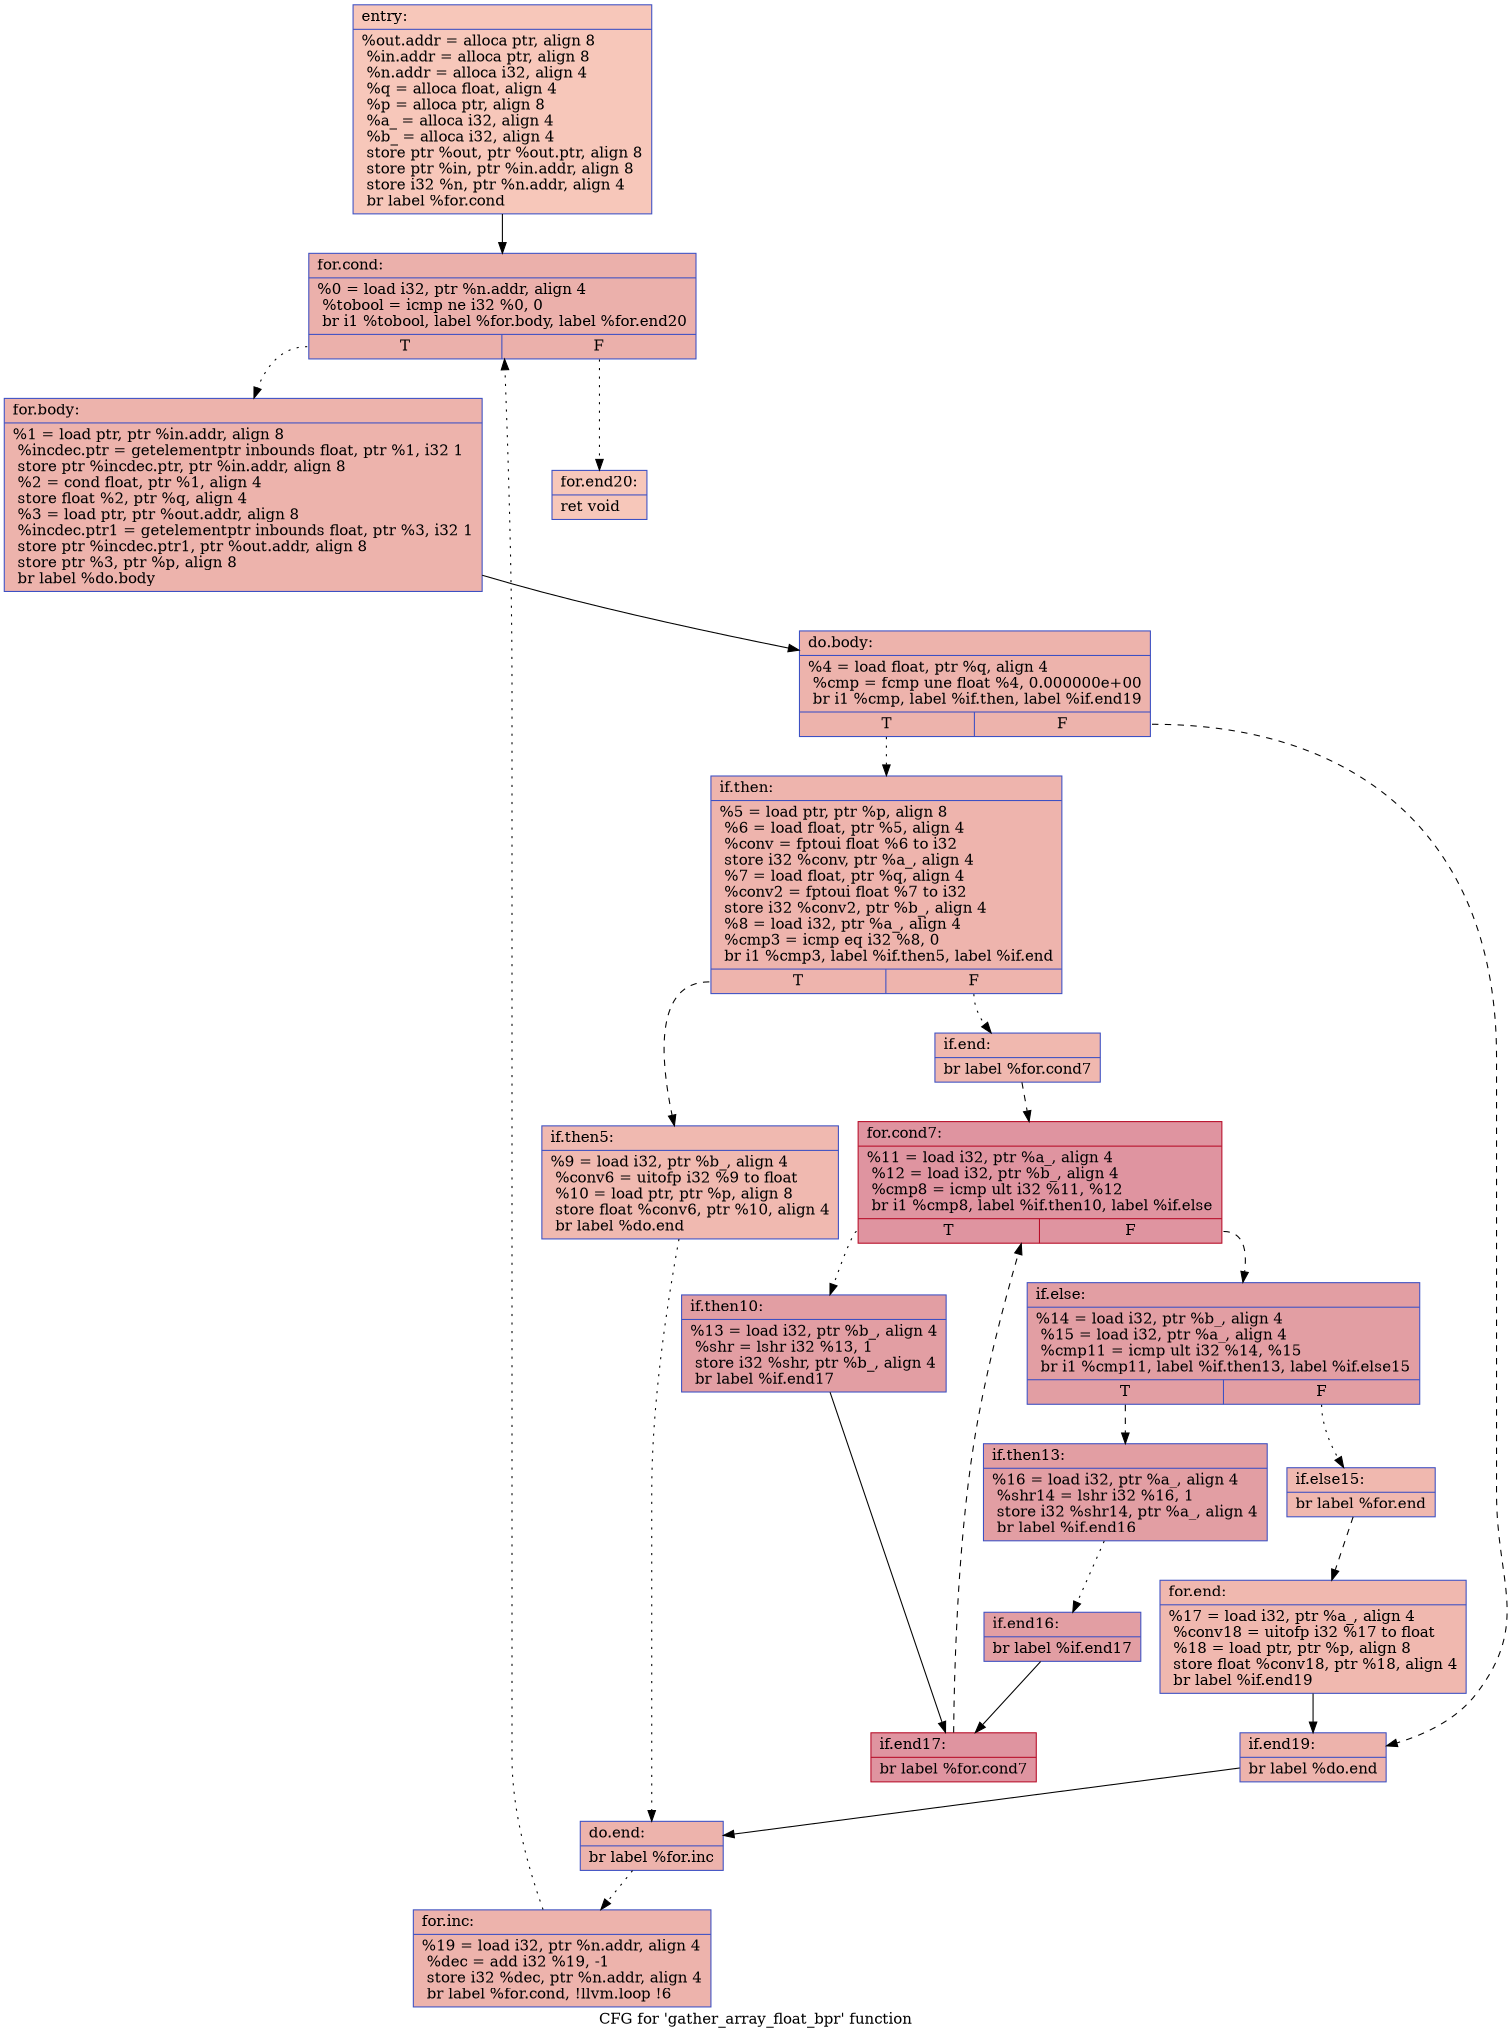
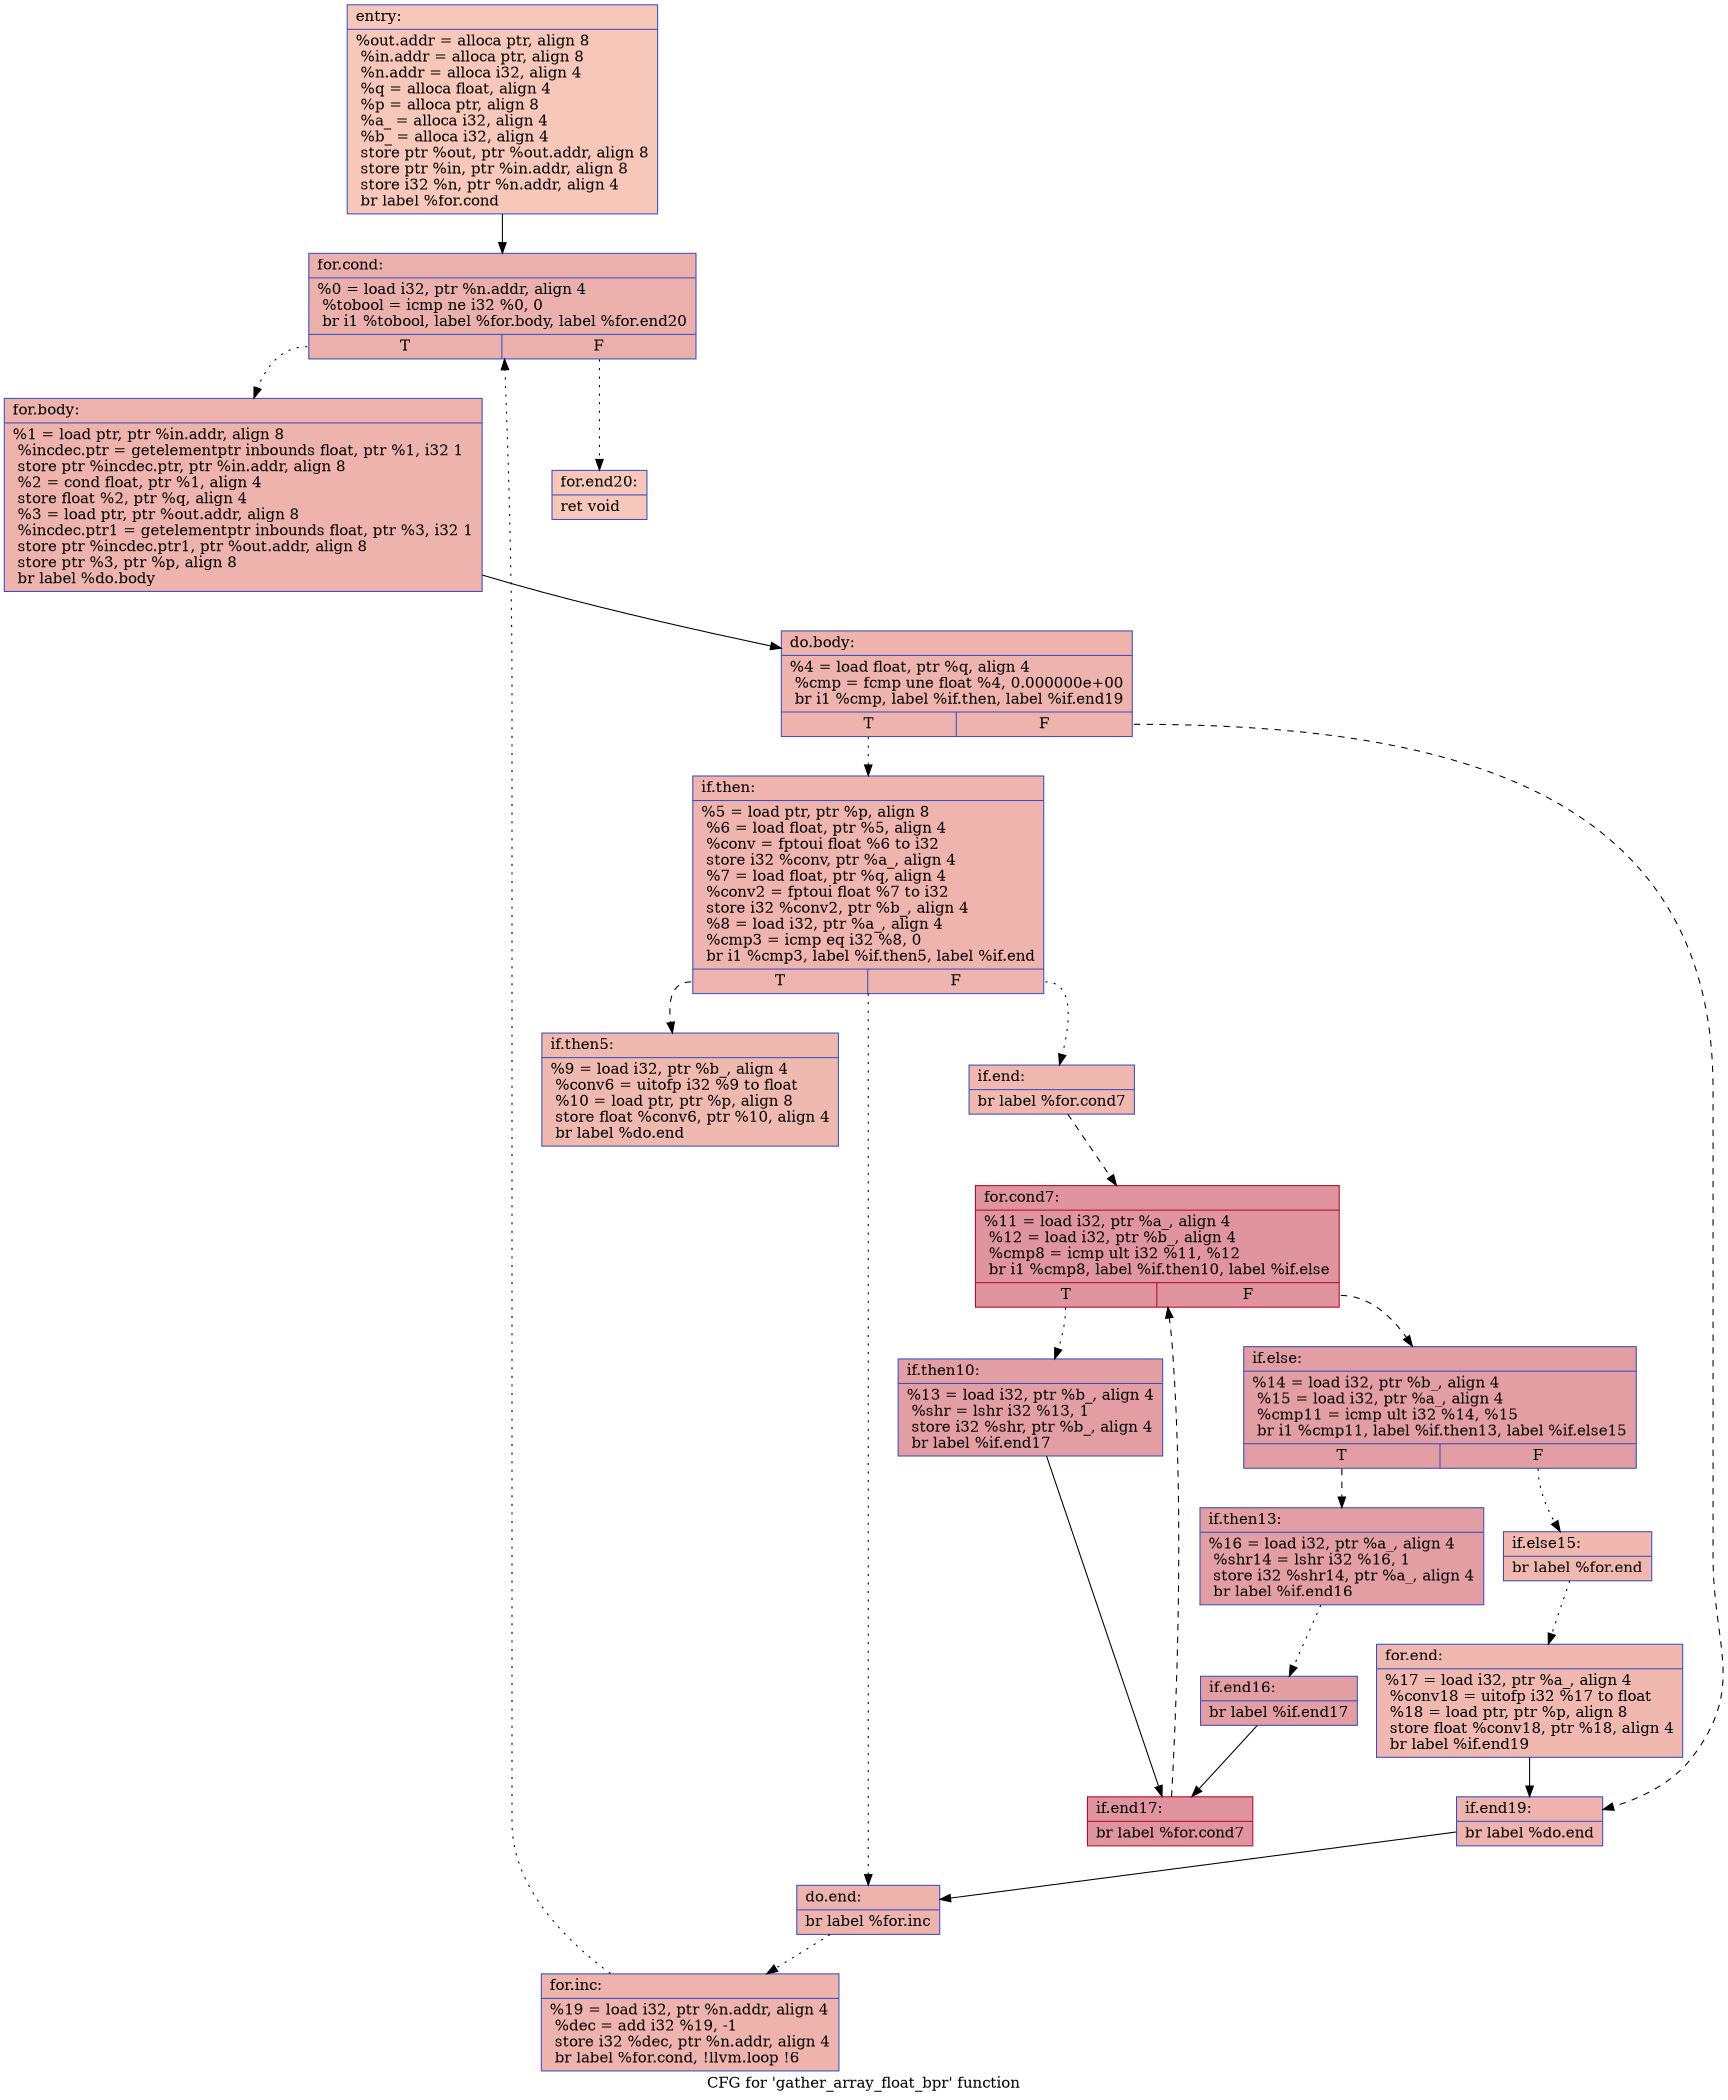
(502, 153) -> (502, 153)
(652, 1524) -> (868, 1434)
(1344, 1543) -> (1561, 1607)
